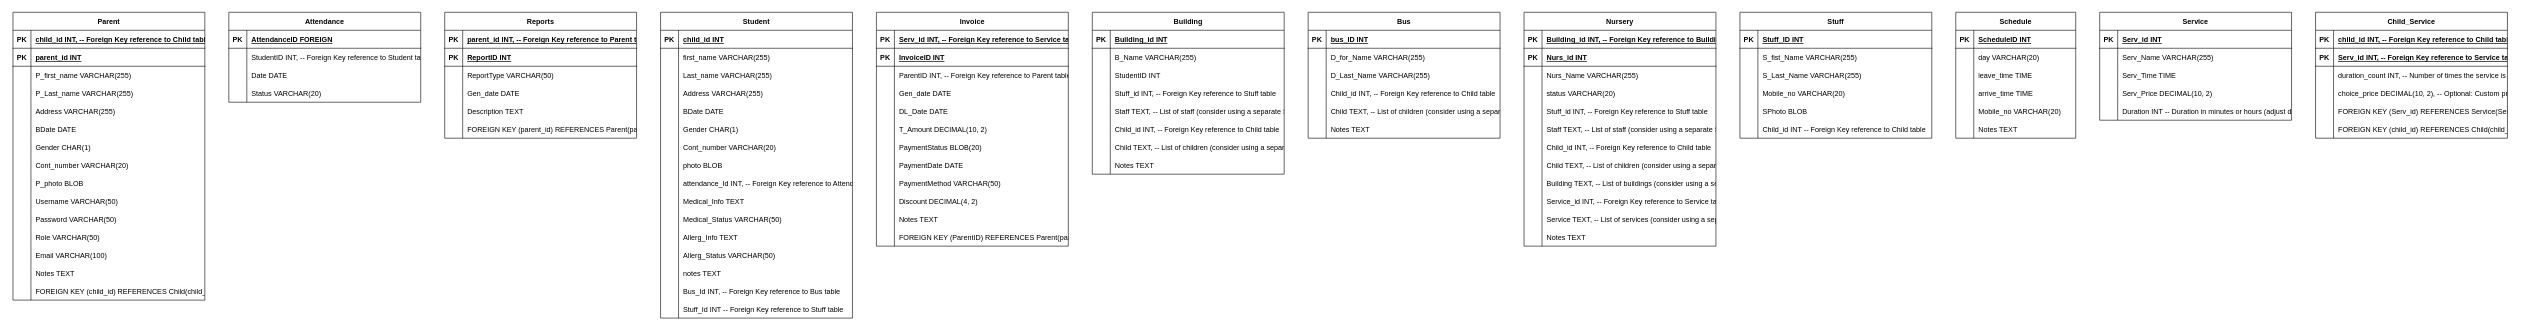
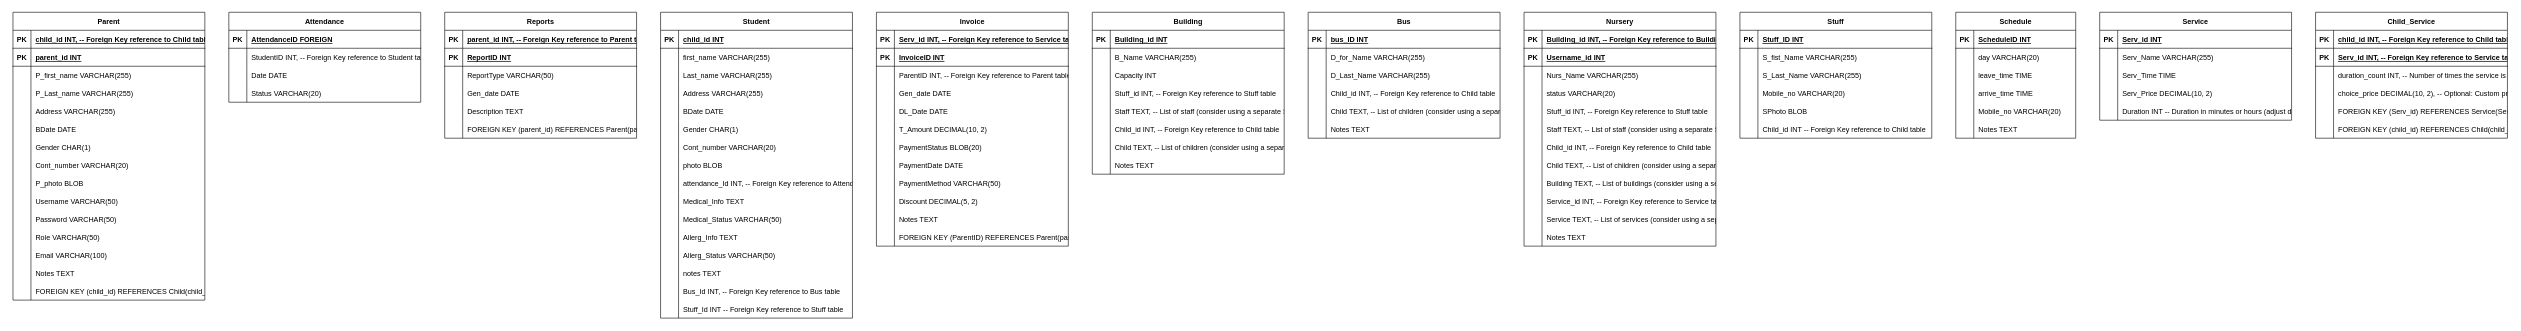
(1567, 58) -> (1575, 58)
(1140, 76) -> (1137, 76)
(939, 202) -> (939, 202)
